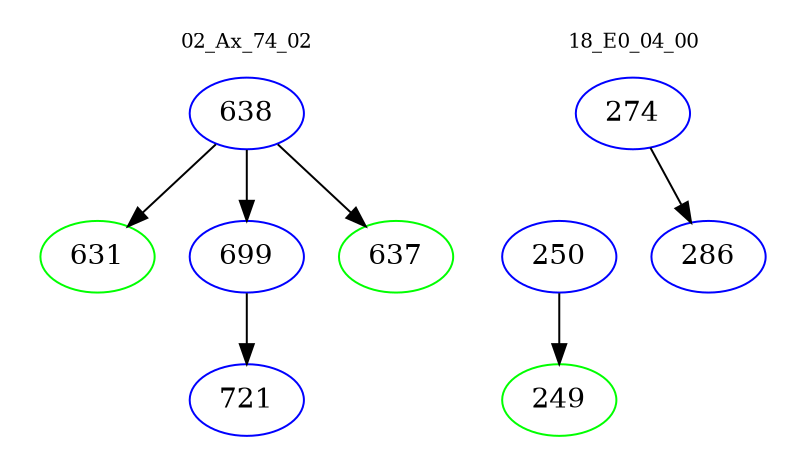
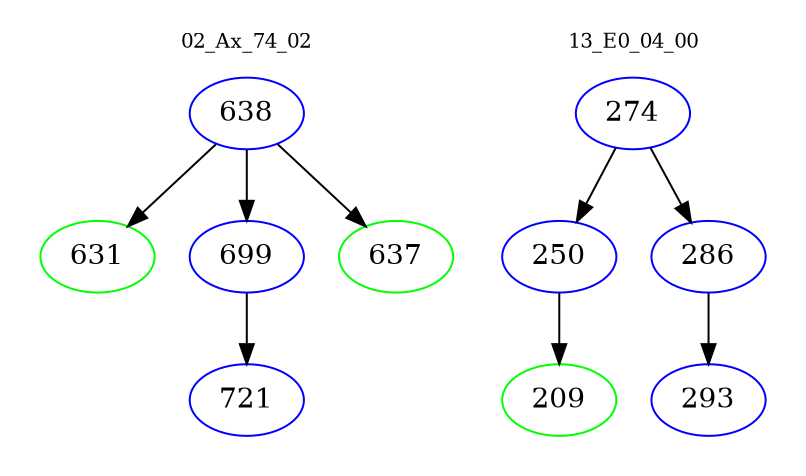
(634, 43) -> (634, 43)
none -> (601, 176)
(559, 400) -> (559, 400)
none -> (709, 400)
